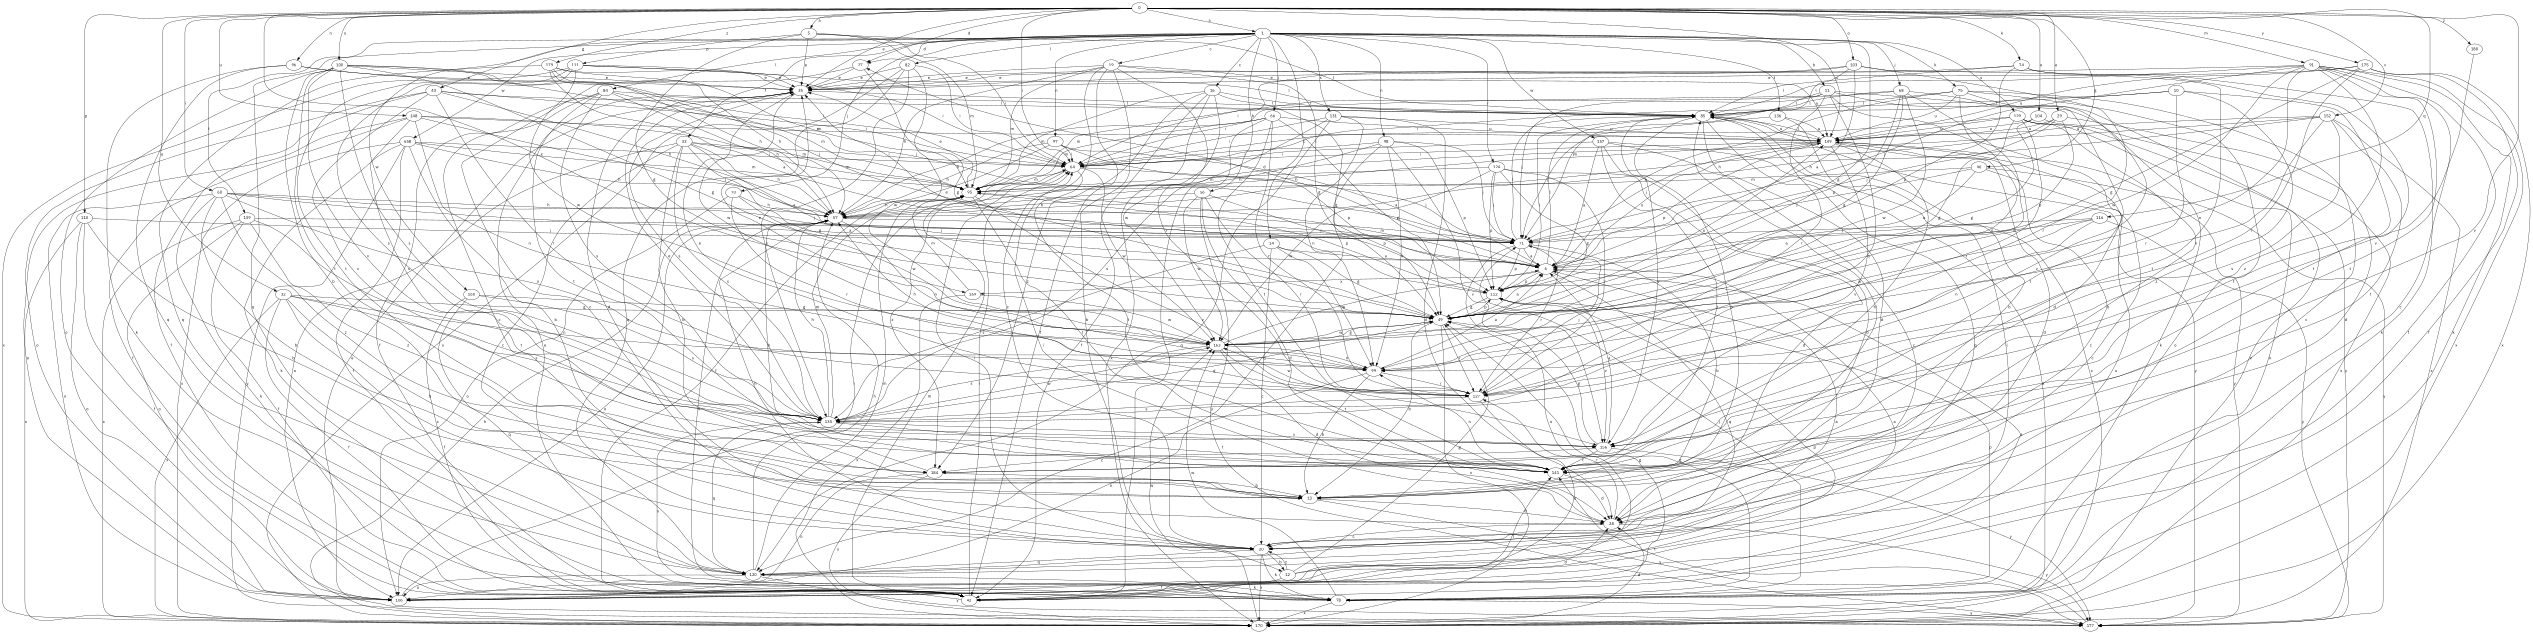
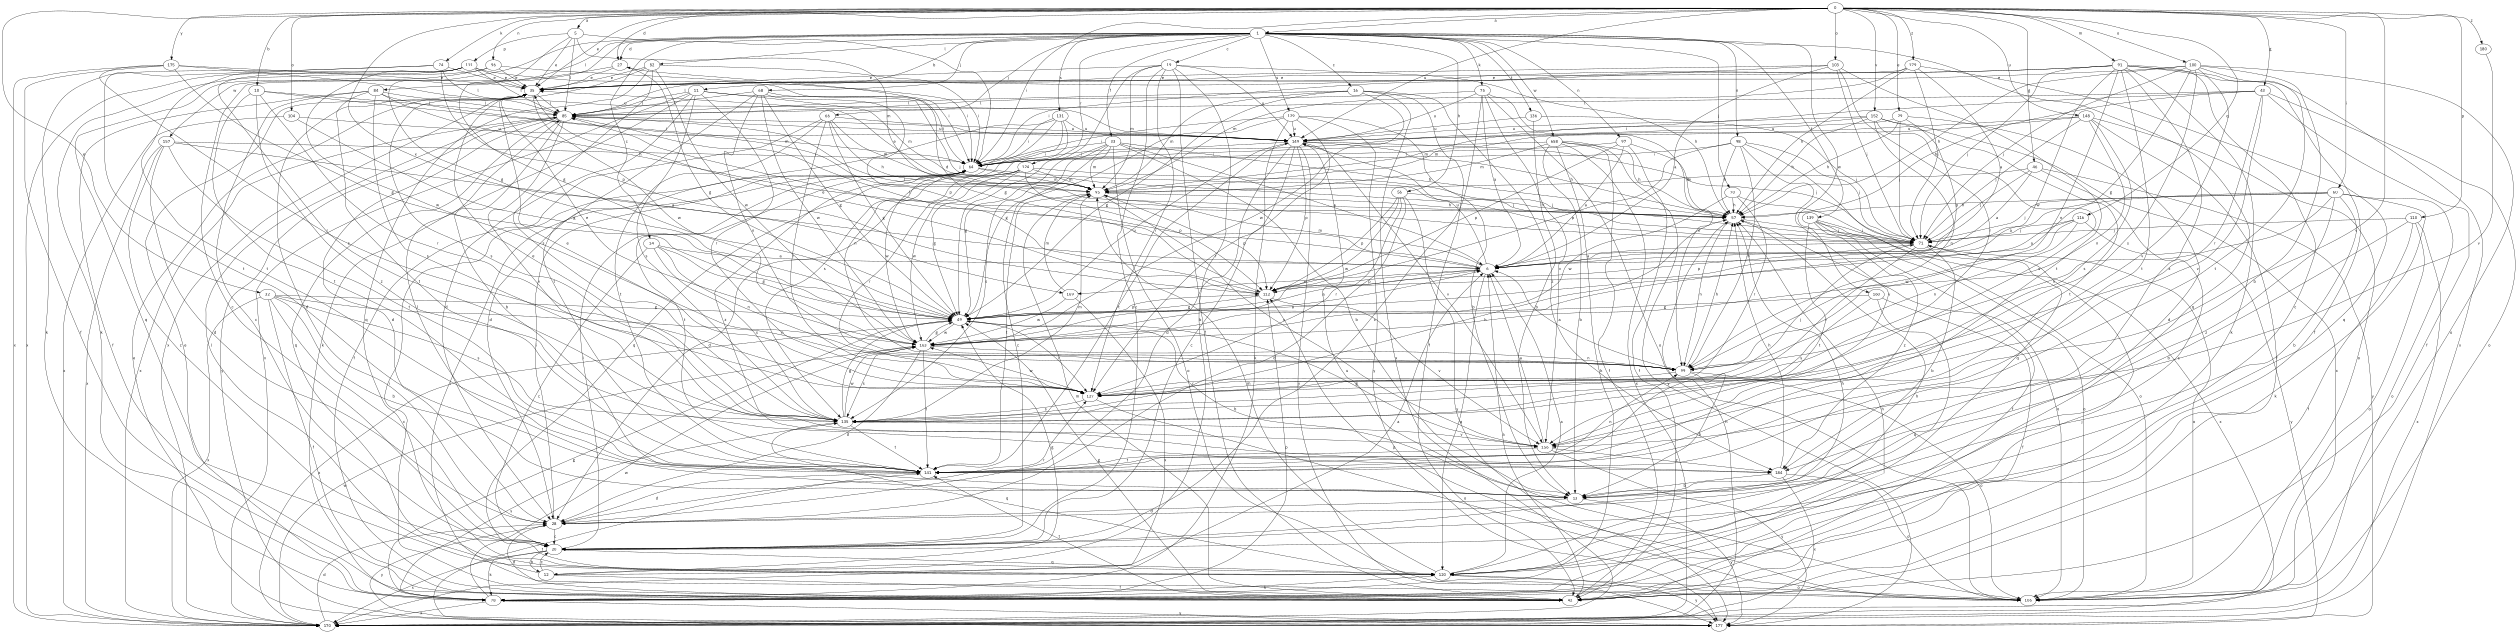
none -> (1021, 9)
(968, 351) -> (714, 330)
